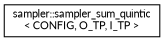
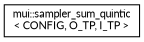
(82, 21) -> (72, 21)
